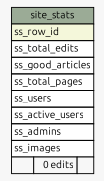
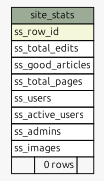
(59, 165) -> (59, 165)
